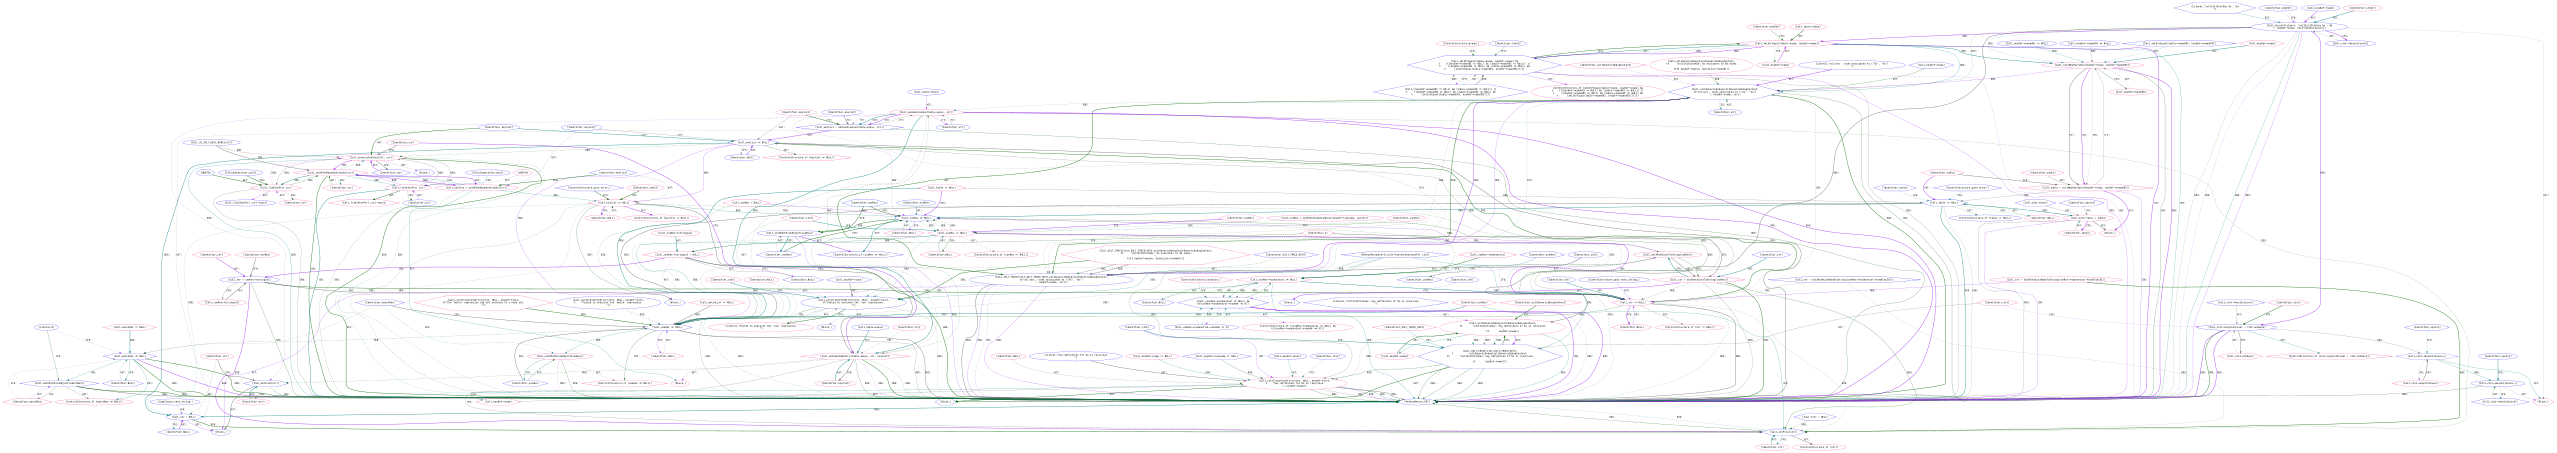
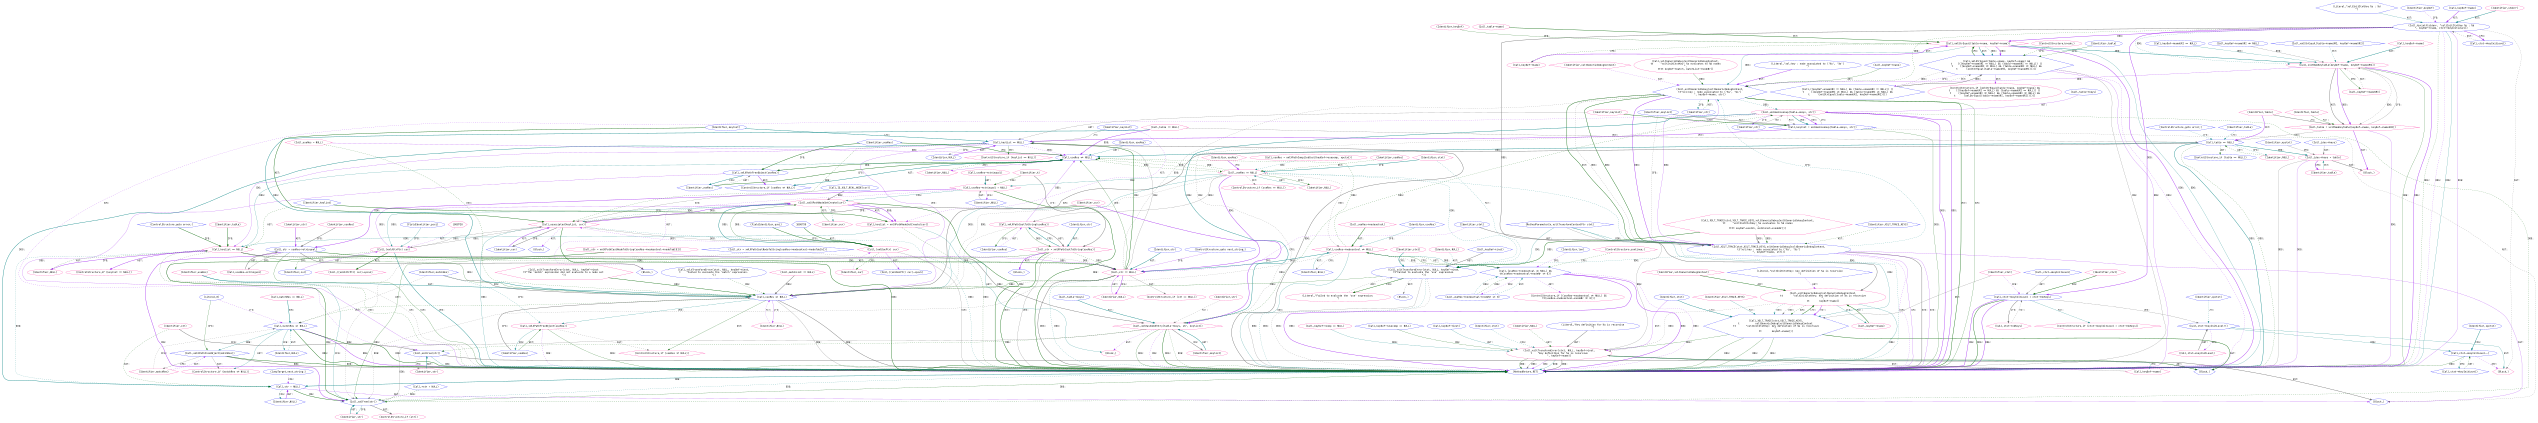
(414, 177) -> (905, 195)
